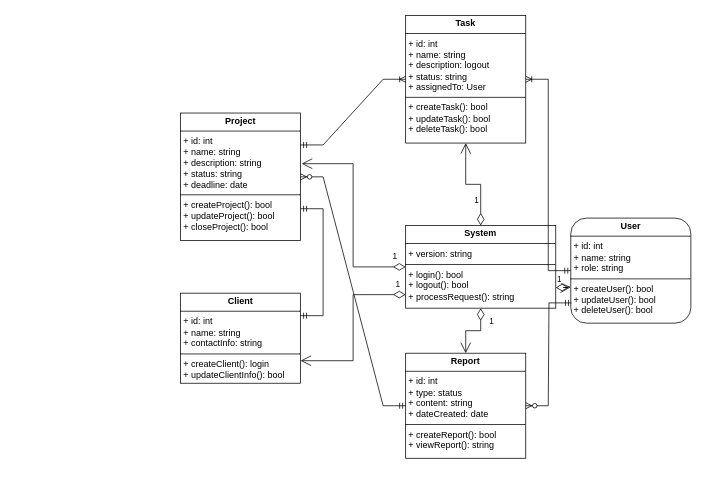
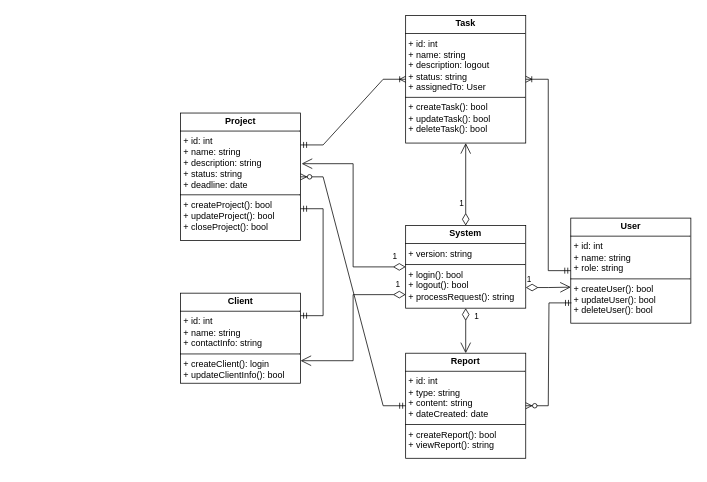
(480, 267) -> (465, 267)
(630, 270) -> (630, 270)
(456, 391) -> (456, 391)
